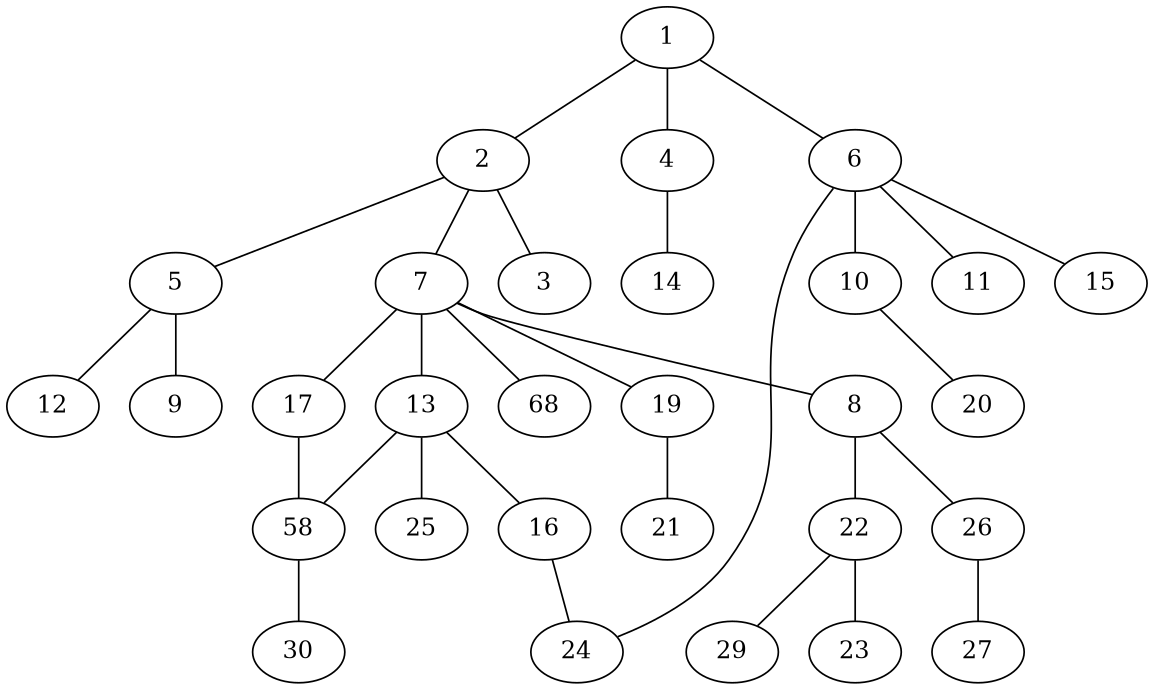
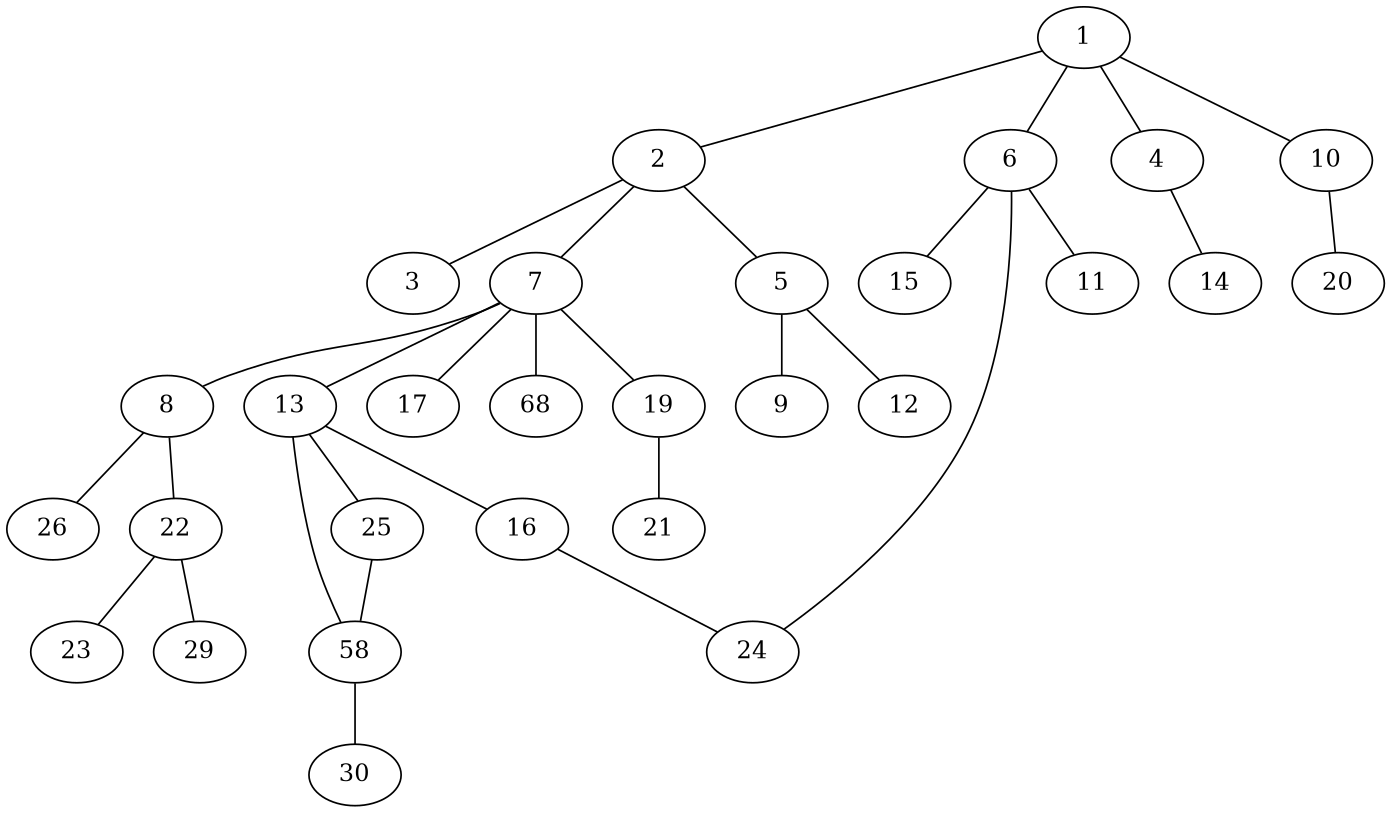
(855, 222) -> (1205, 99)
(299, 468) -> (366, 590)
(978, 652) -> none
